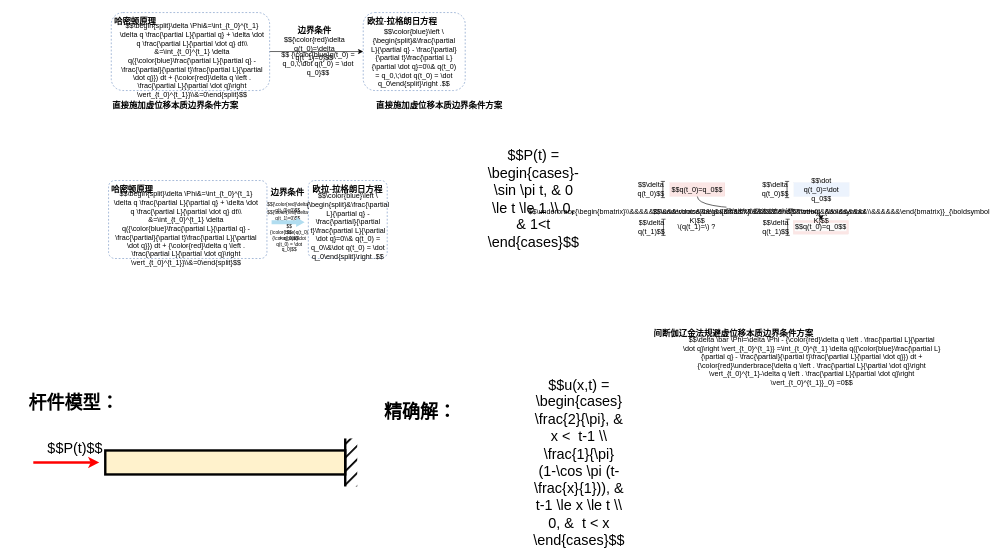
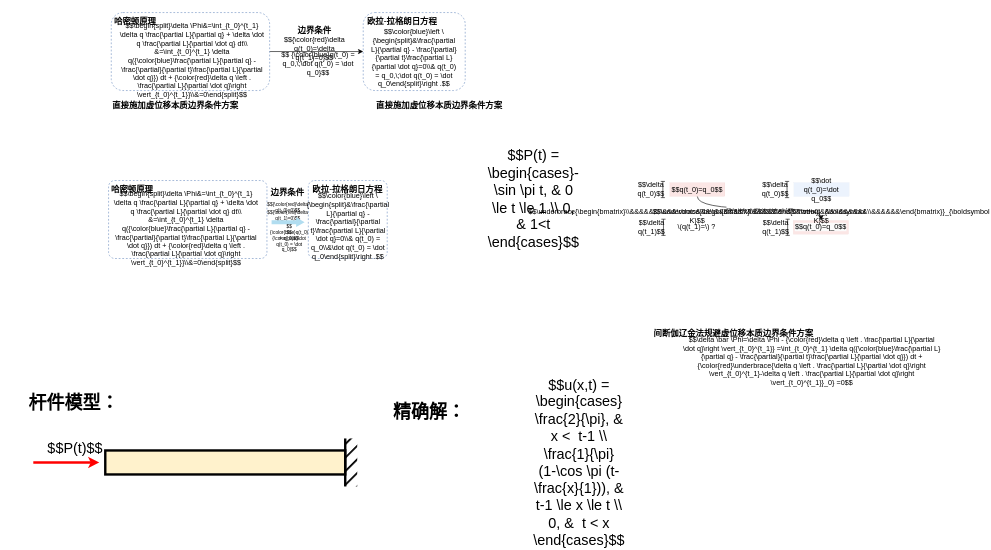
(420, 411) -> (429, 411)
